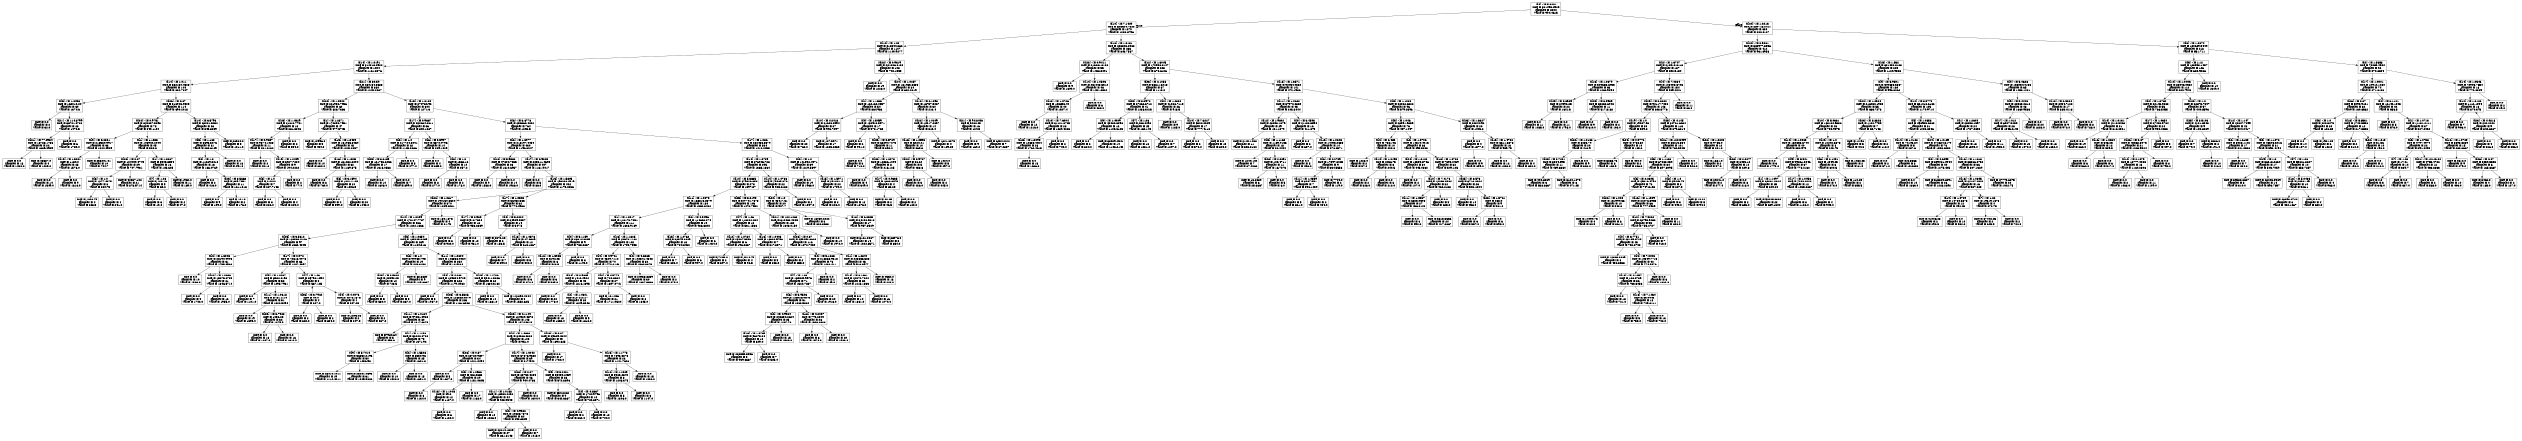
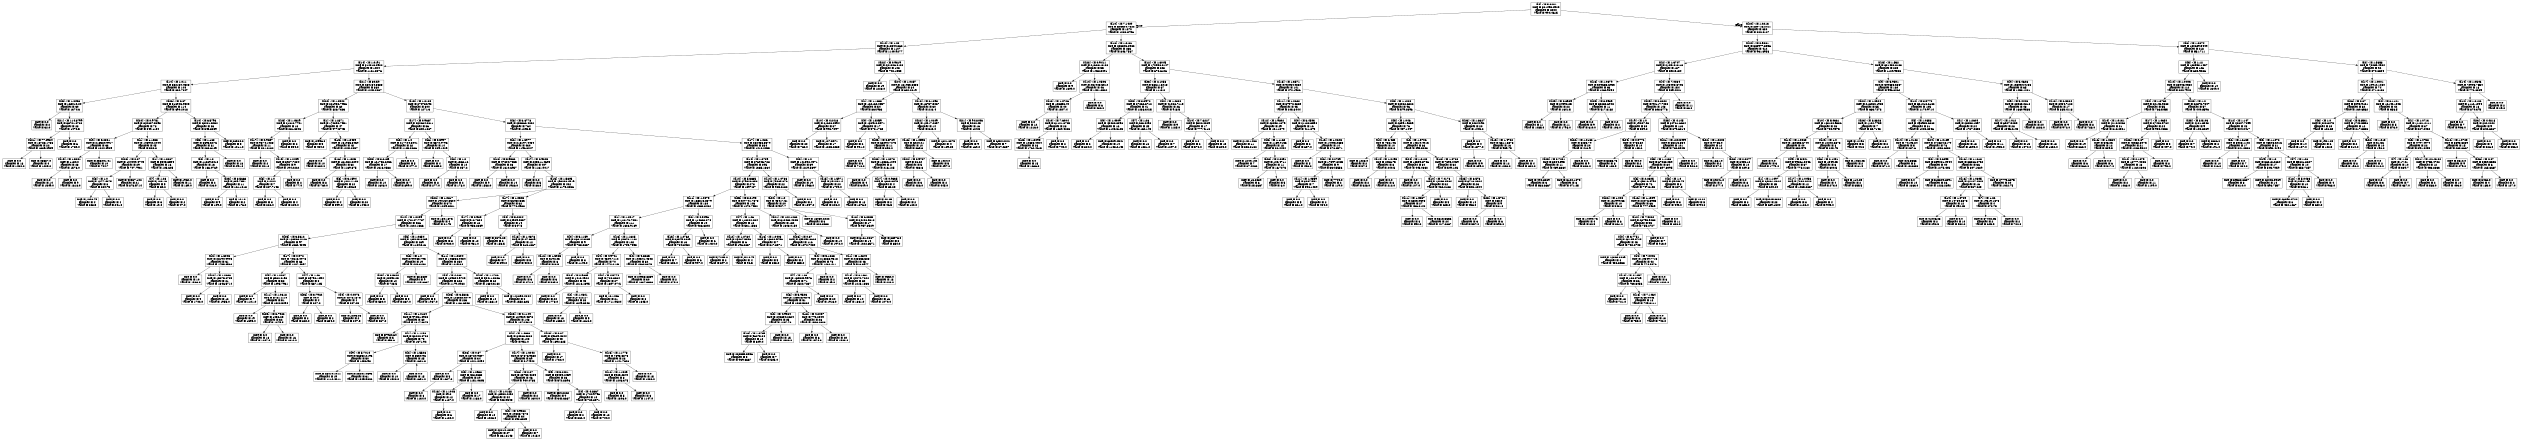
(2479, 116) -> (2475, 115)
(2211, 153) -> (2225, 154)
(312, 291) -> (310, 289)
(414, 367) -> (417, 369)
